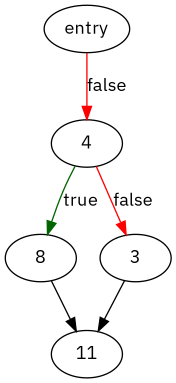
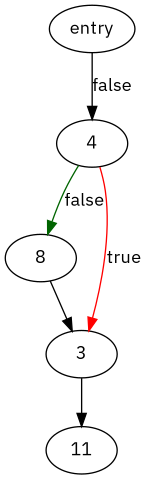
(87, 80) -> (92, 80)
(81, 201) -> (85, 201)
(134, 201) -> (124, 258)
(61, 300) -> (59, 300)
